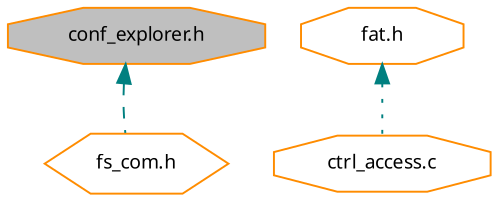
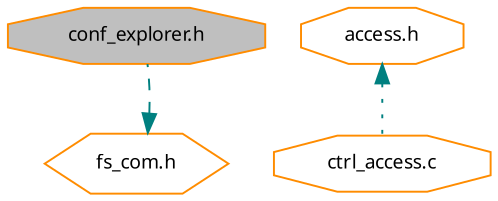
(382, 36) -> (382, 36)
(124, 108) -> (149, 89)
